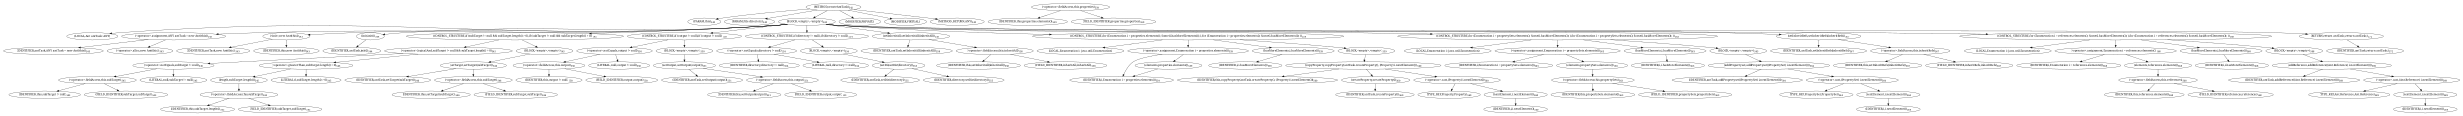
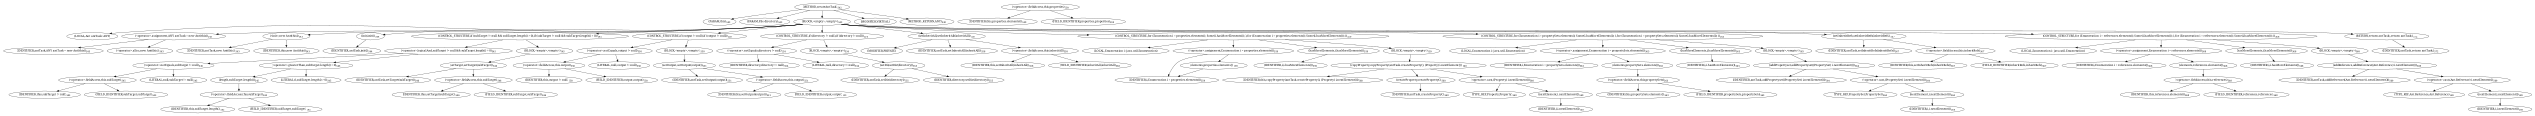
(846, 14) -> (914, 44)
